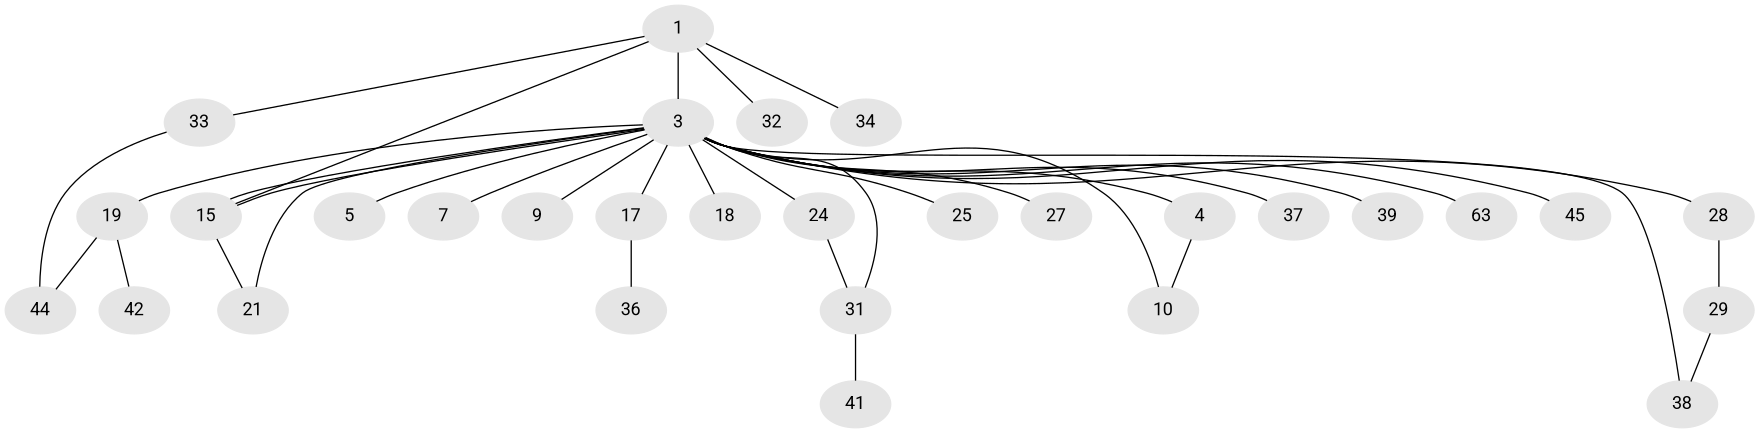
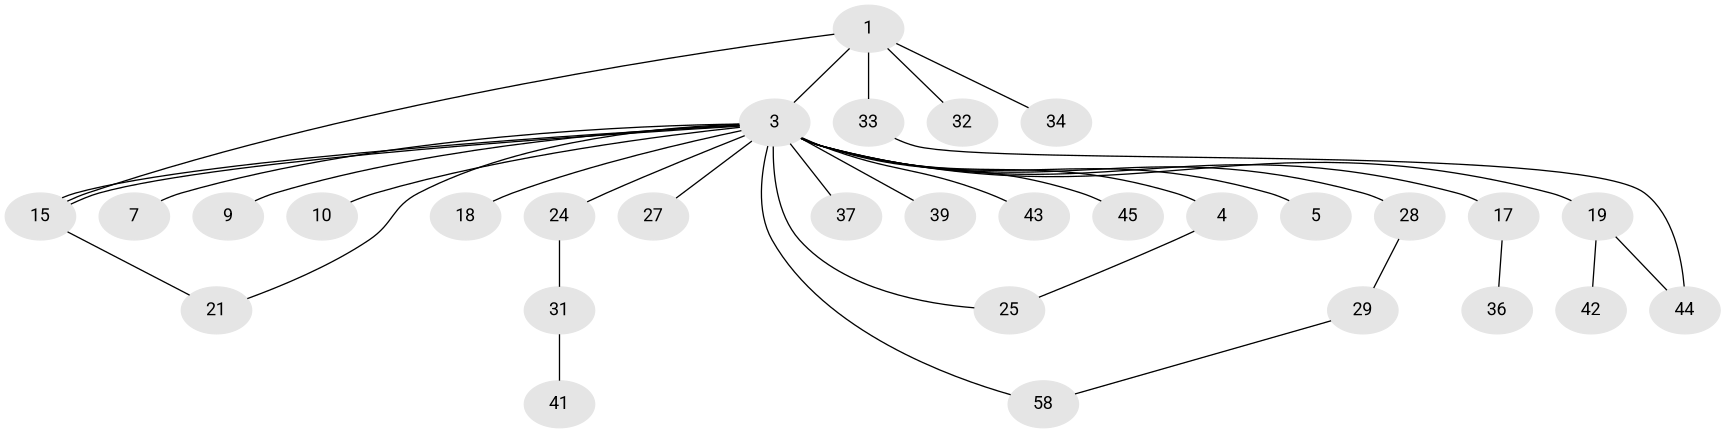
(863, 190) -> none
(1482, 216) -> (1034, 216)
(1182, 264) -> (1117, 265)
(1682, 404) -> (1043, 404)
